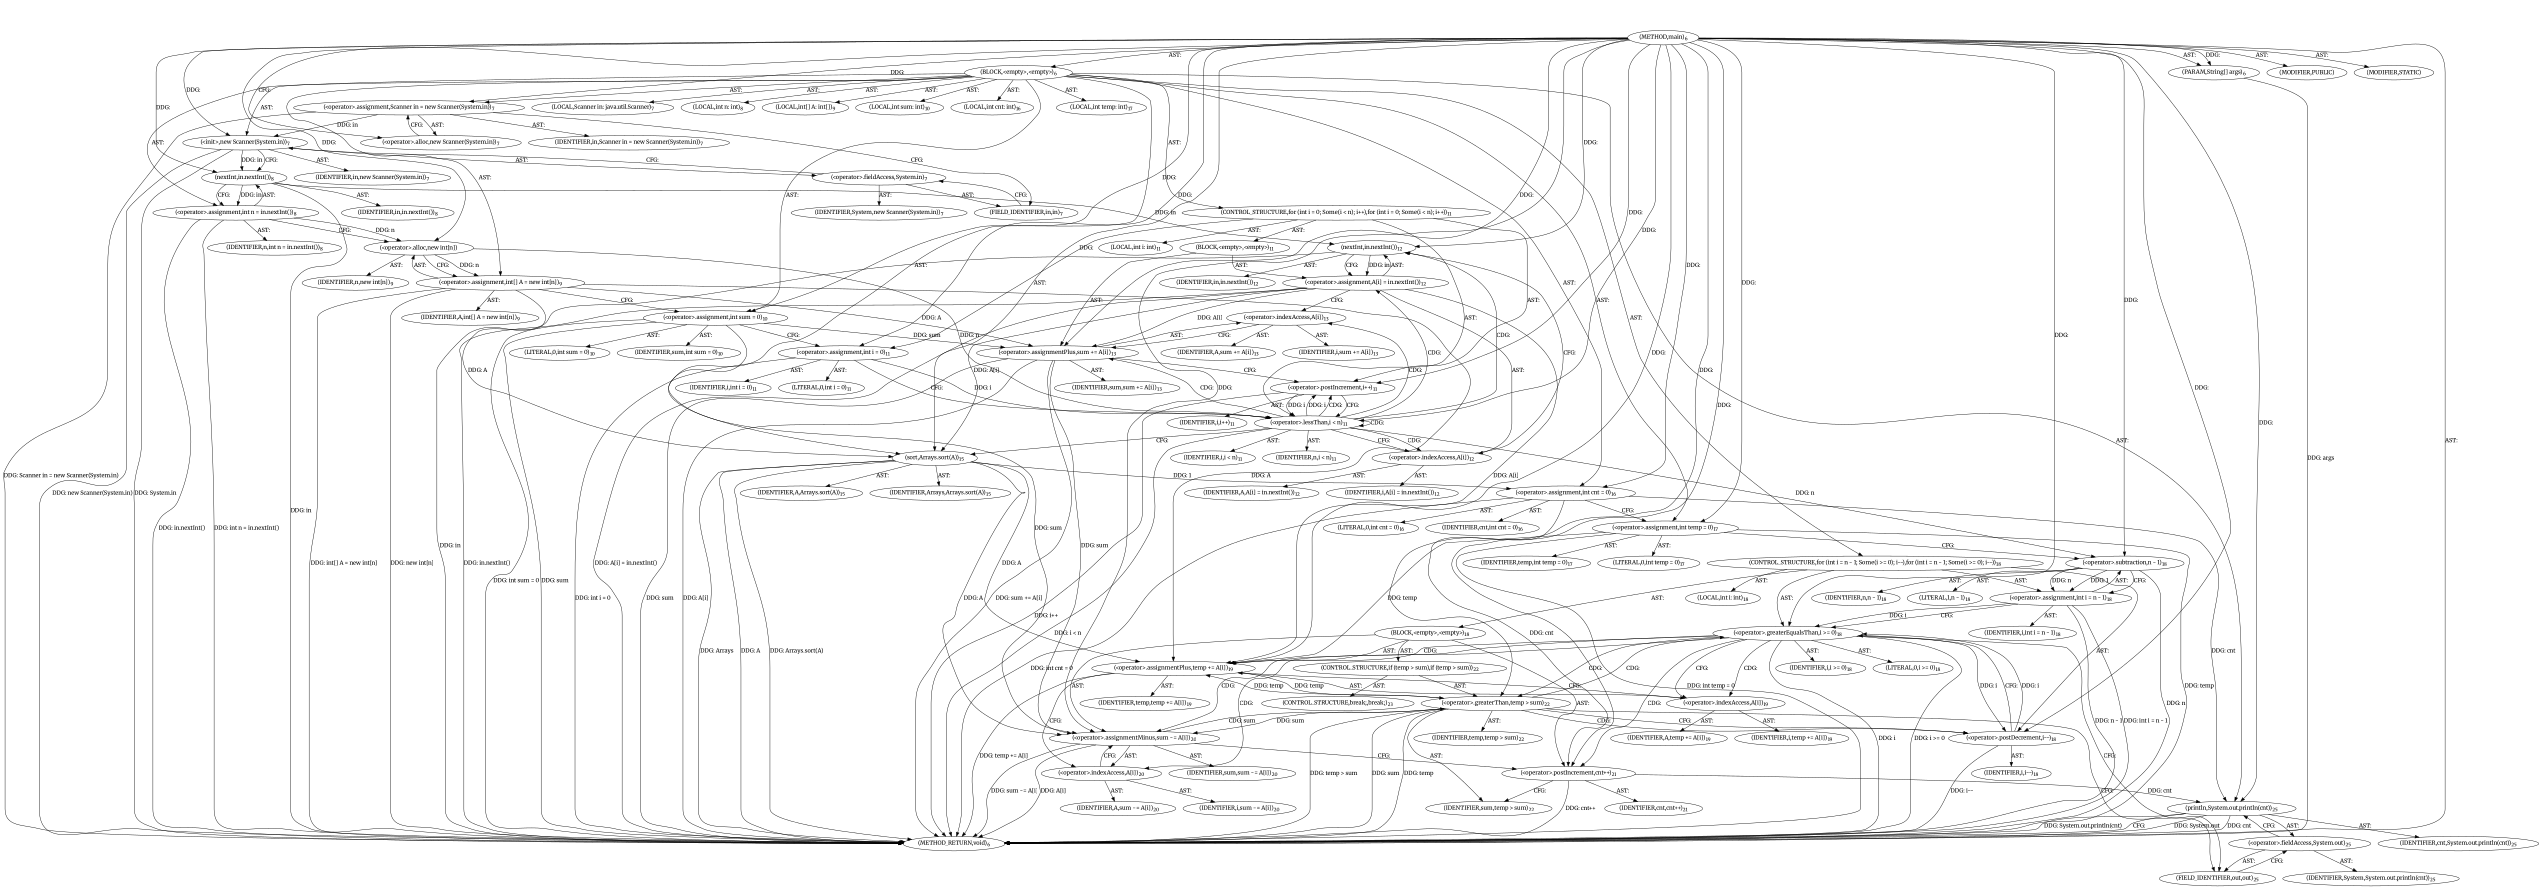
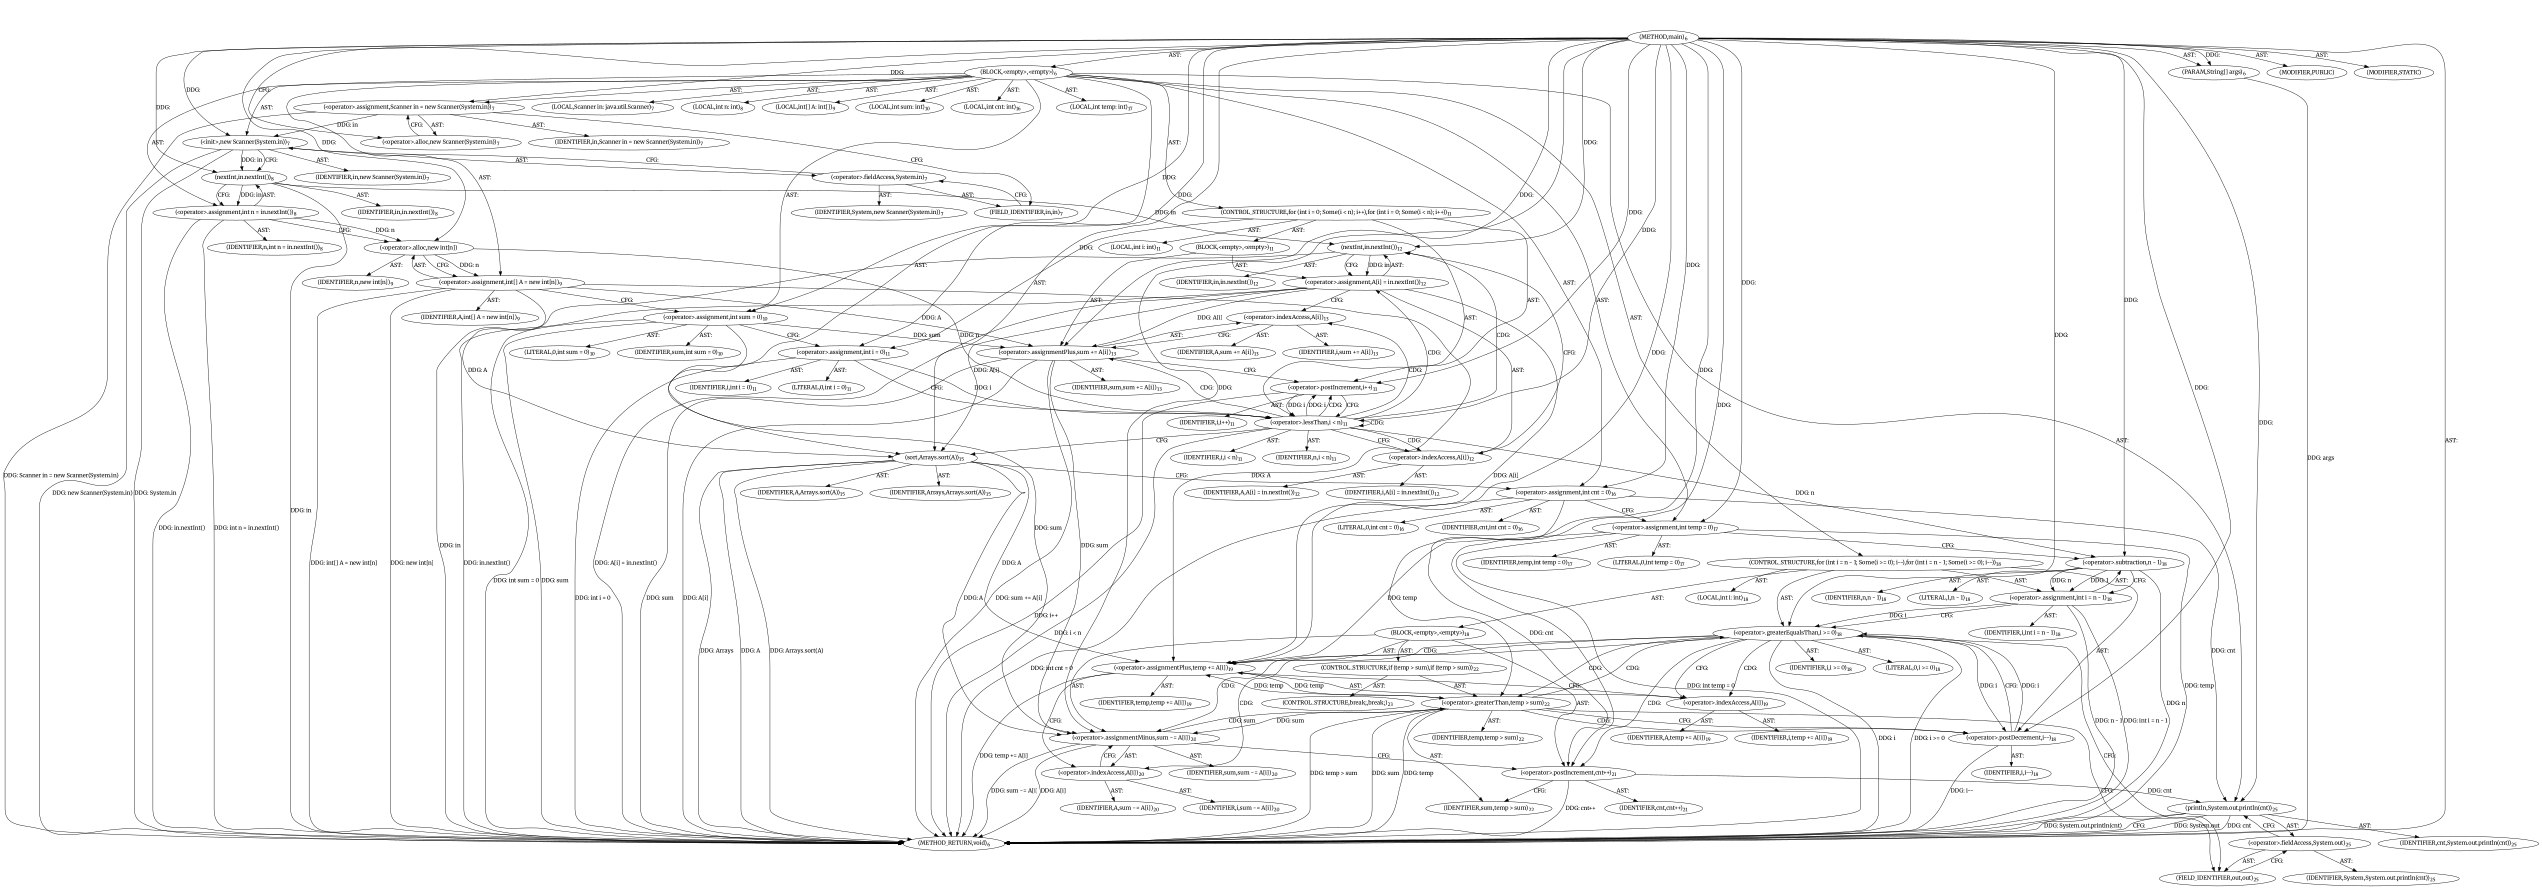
(1182, 476) -> (1182, 476)
